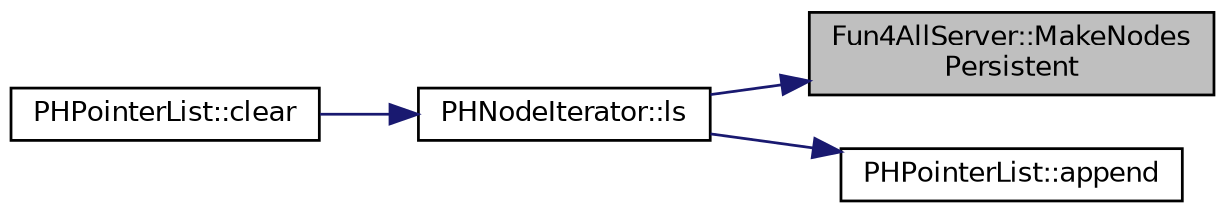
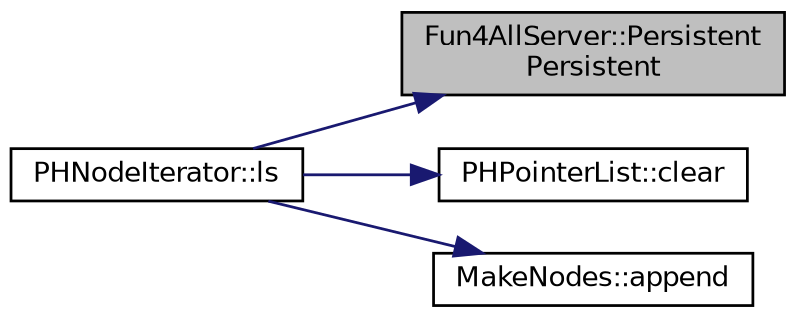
(1012, 54) -> (593, 54)
(355, 114) -> (357, 175)
(1012, 175) -> (593, 279)
